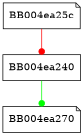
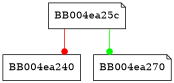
(42, 91) -> (110, 39)
